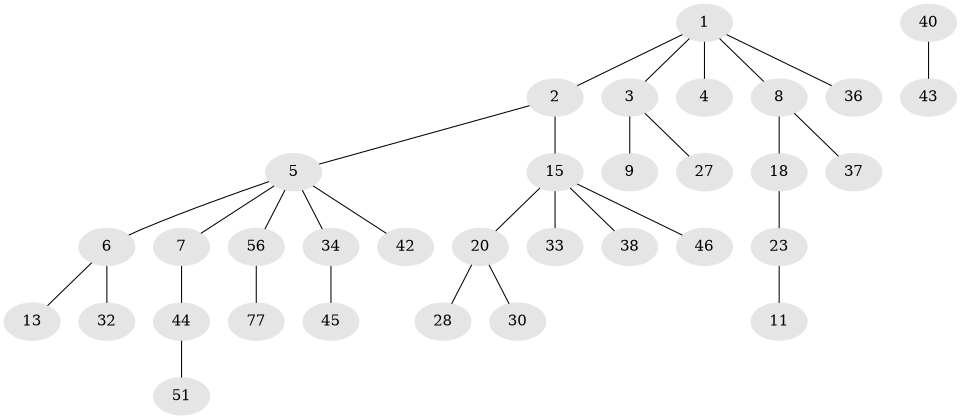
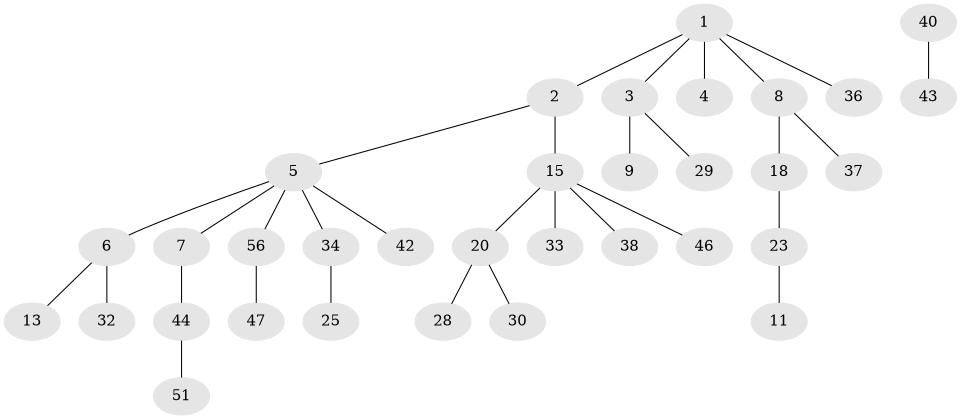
(704, 172) -> (704, 172)
(256, 322) -> (256, 322)
(331, 322) -> (331, 322)
